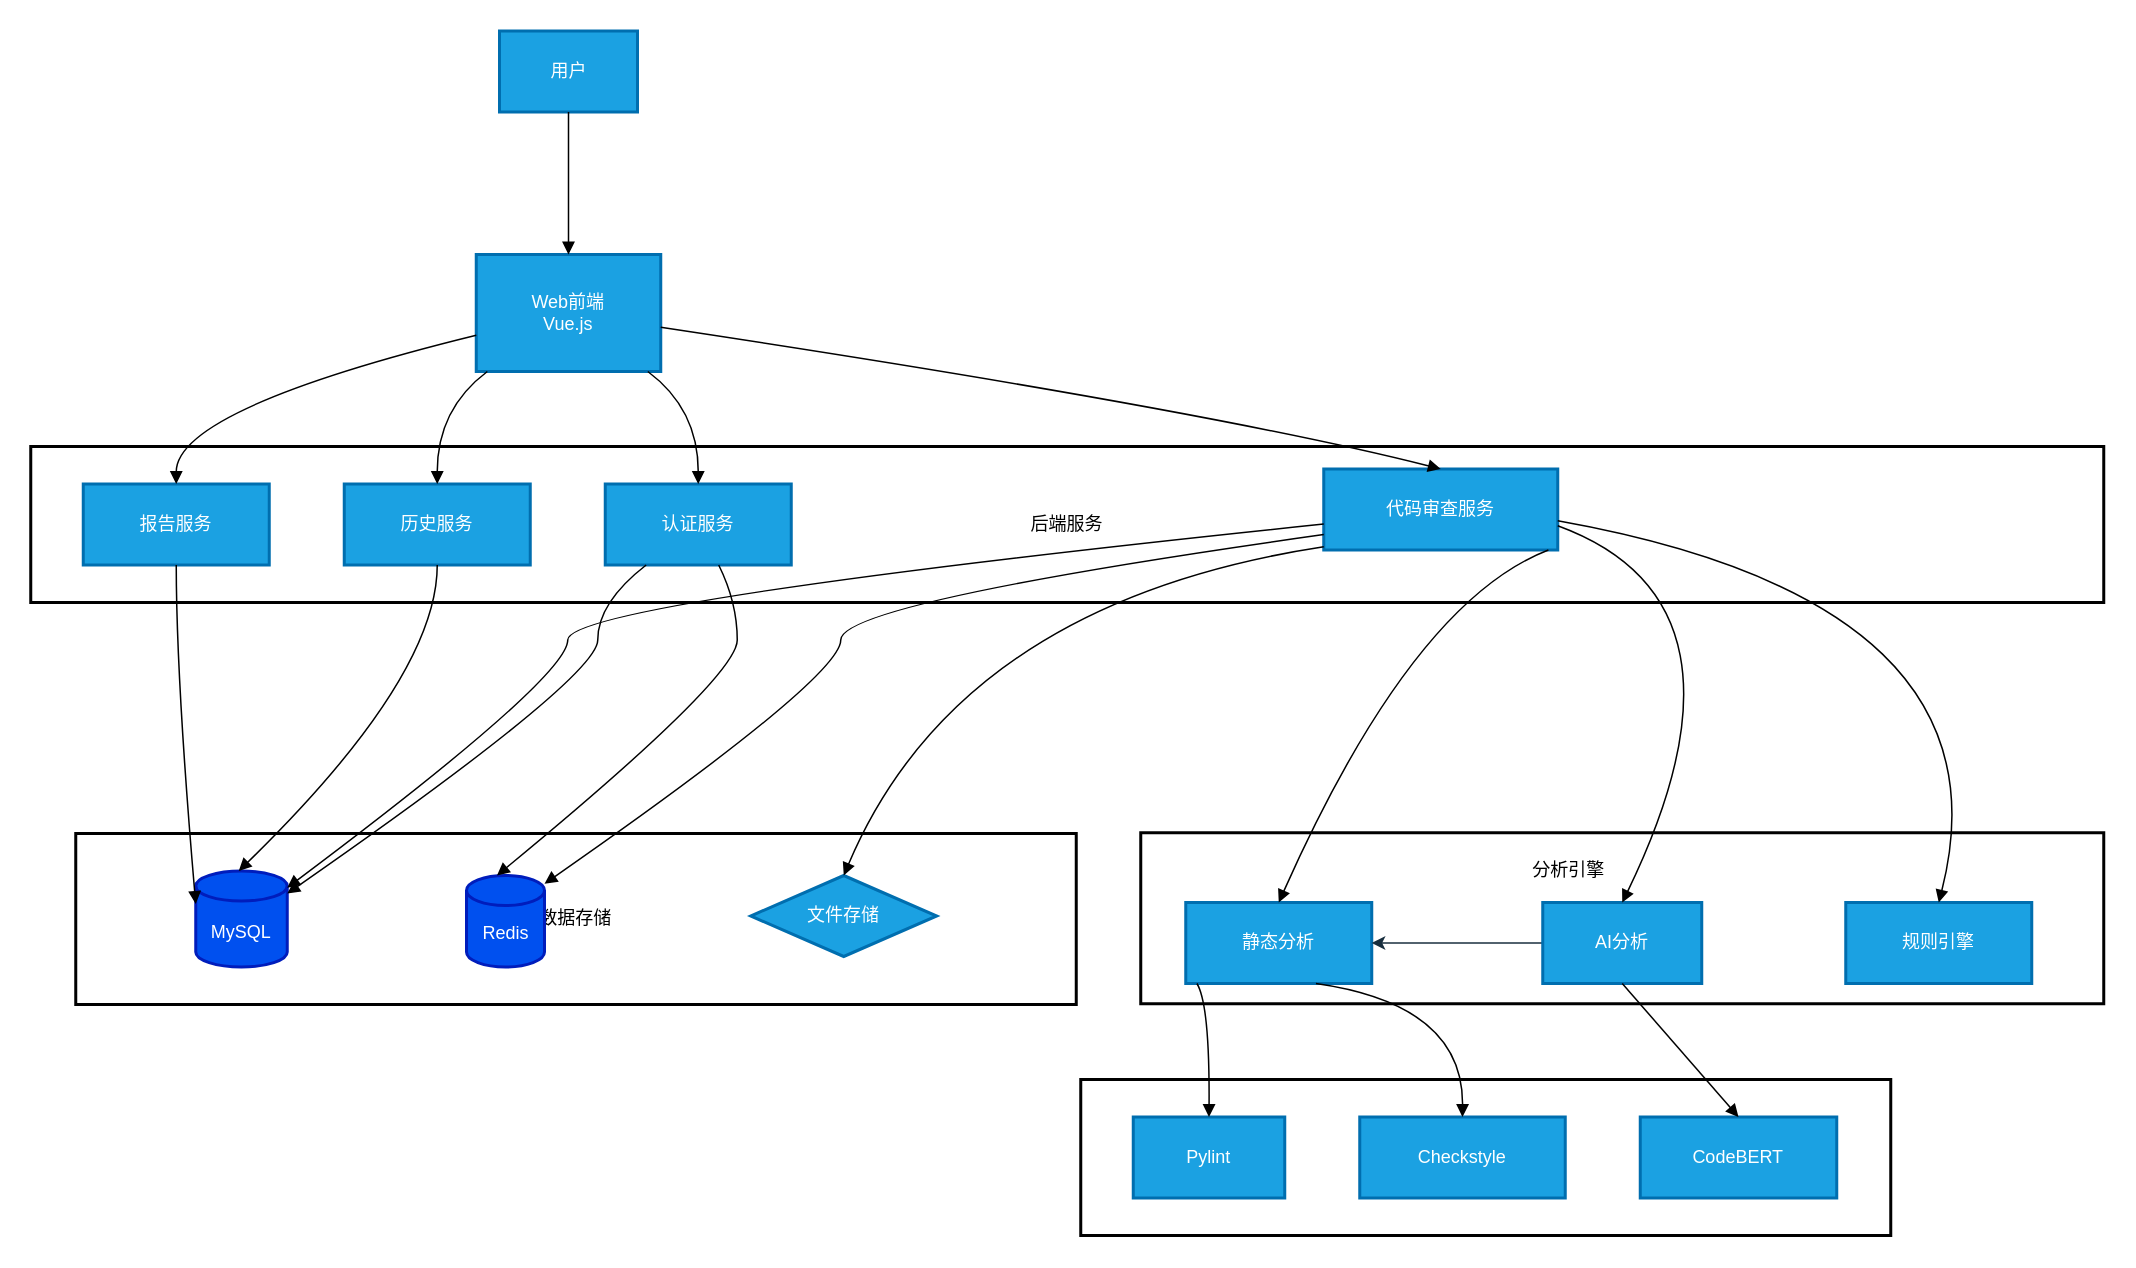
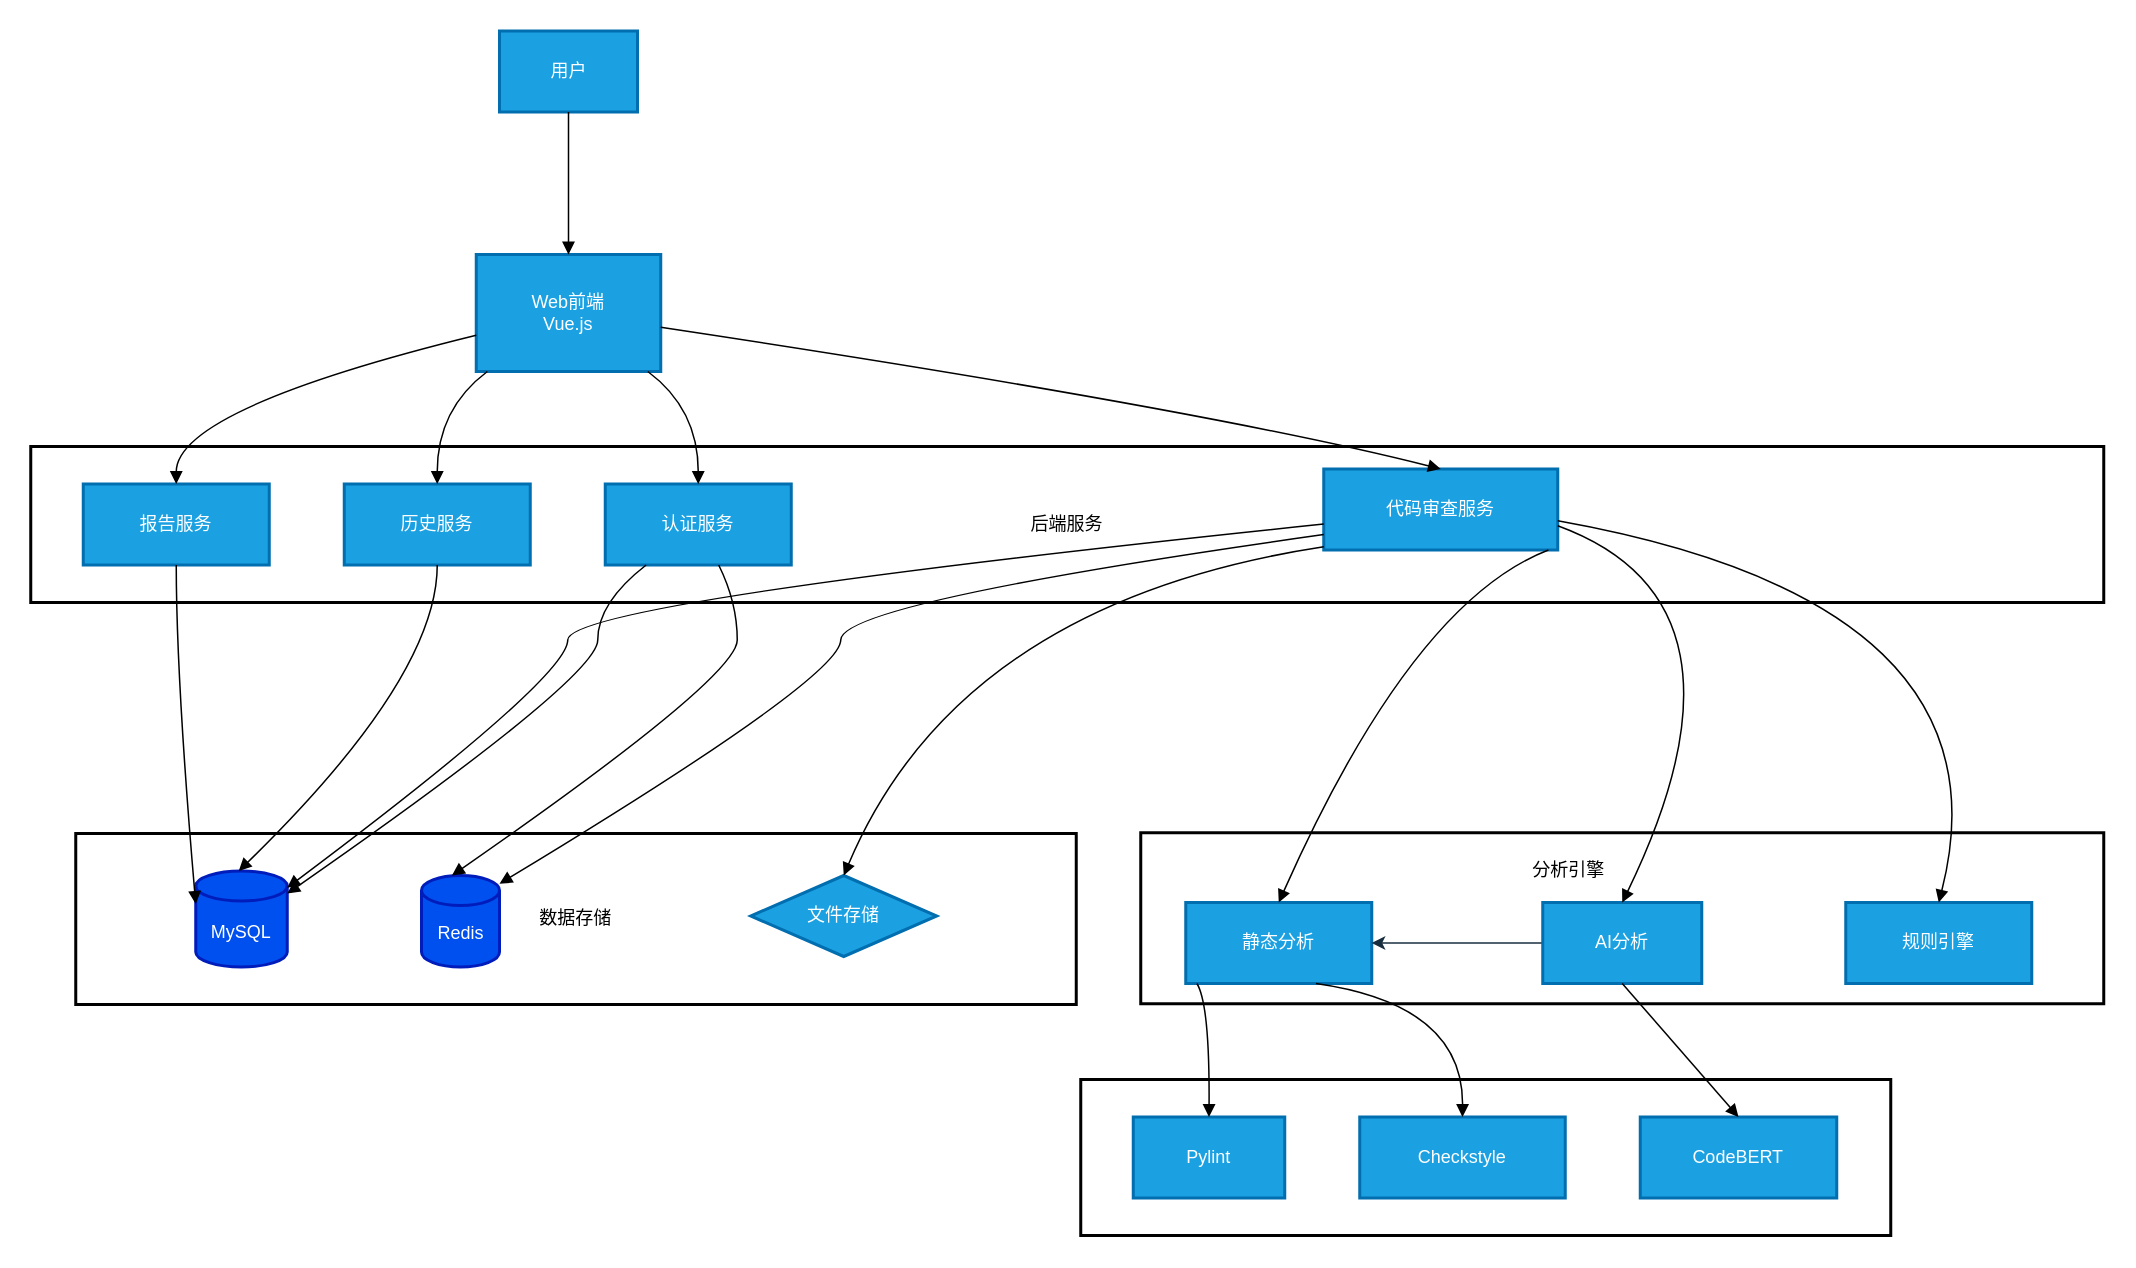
(506, 921) -> (461, 921)
